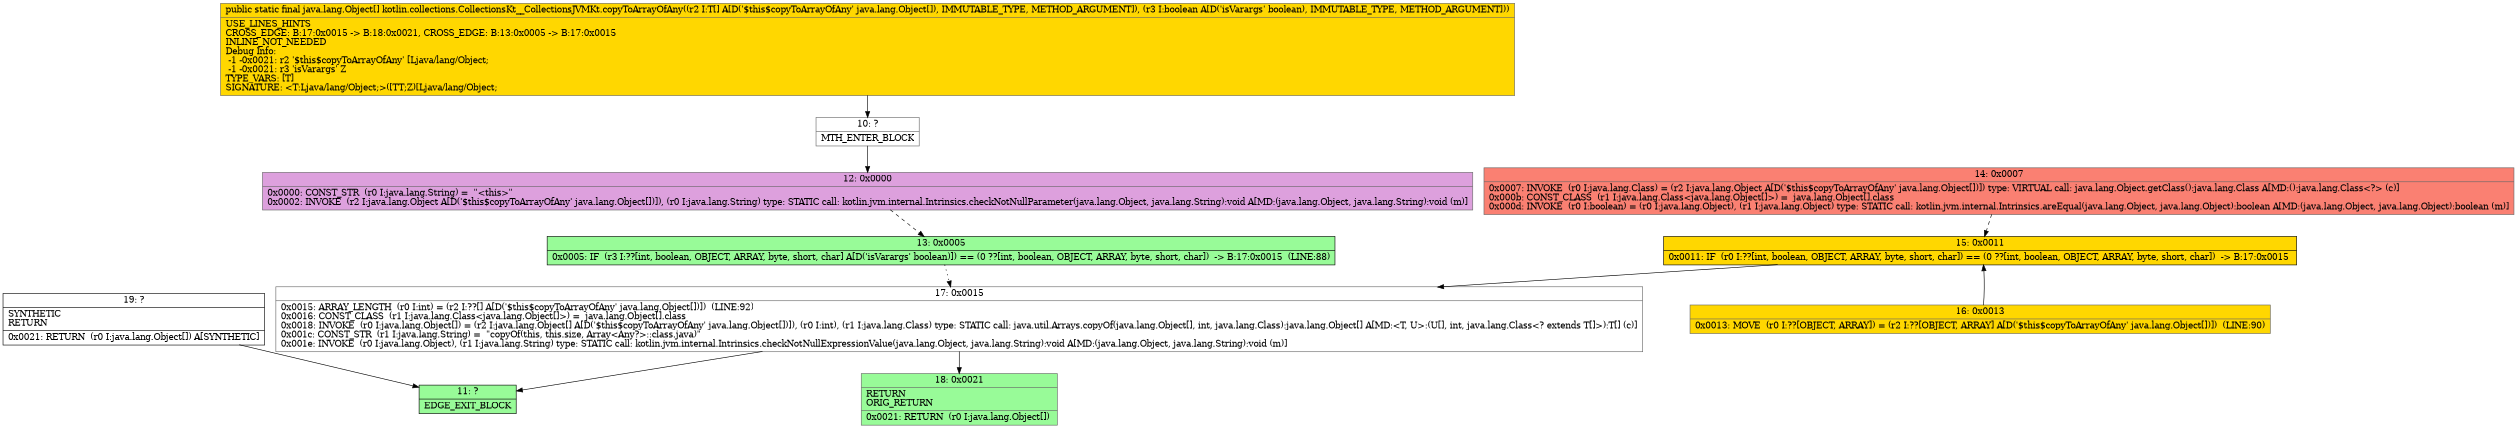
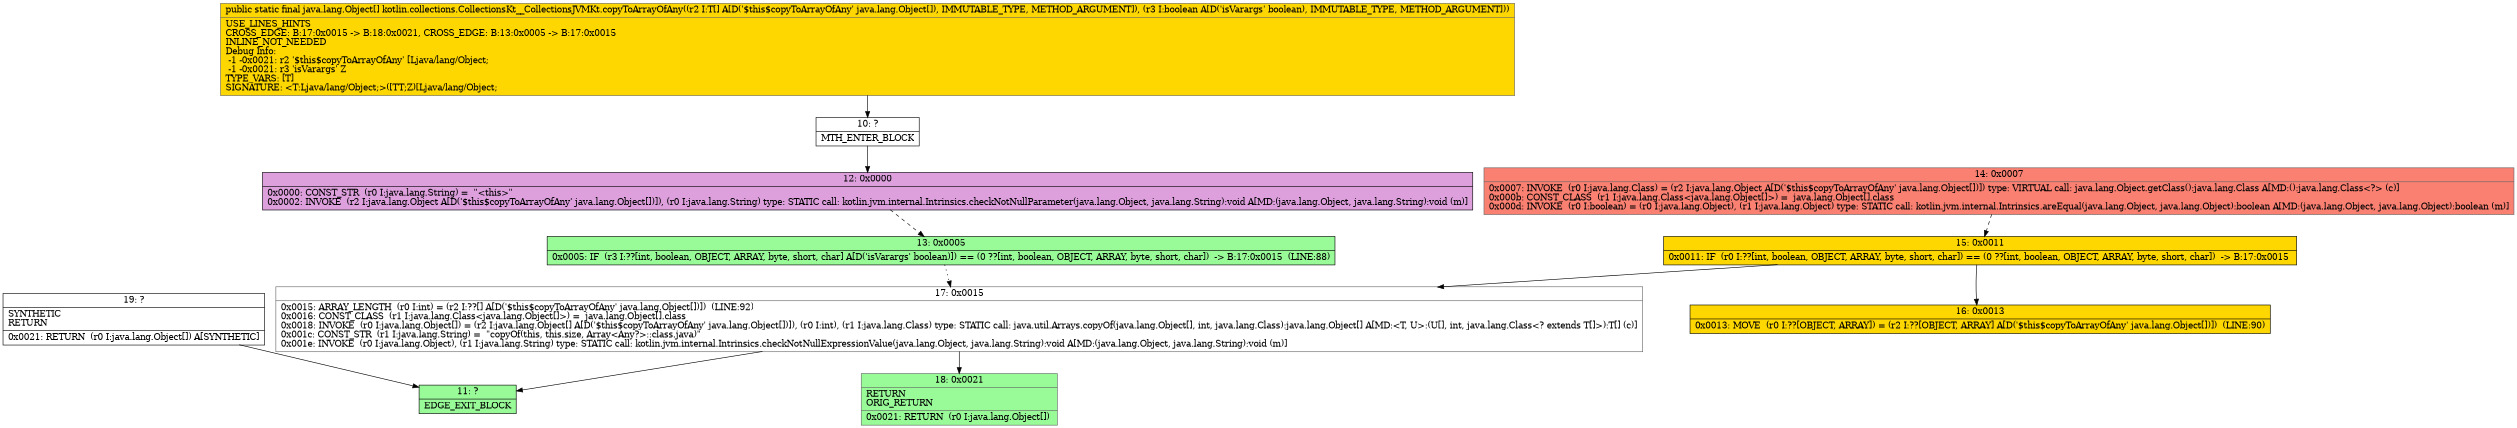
(868, 132) -> (868, 132)
(868, 191) -> (868, 191)
(1984, 288) -> (1976, 282)
(1980, 319) -> (1980, 319)
